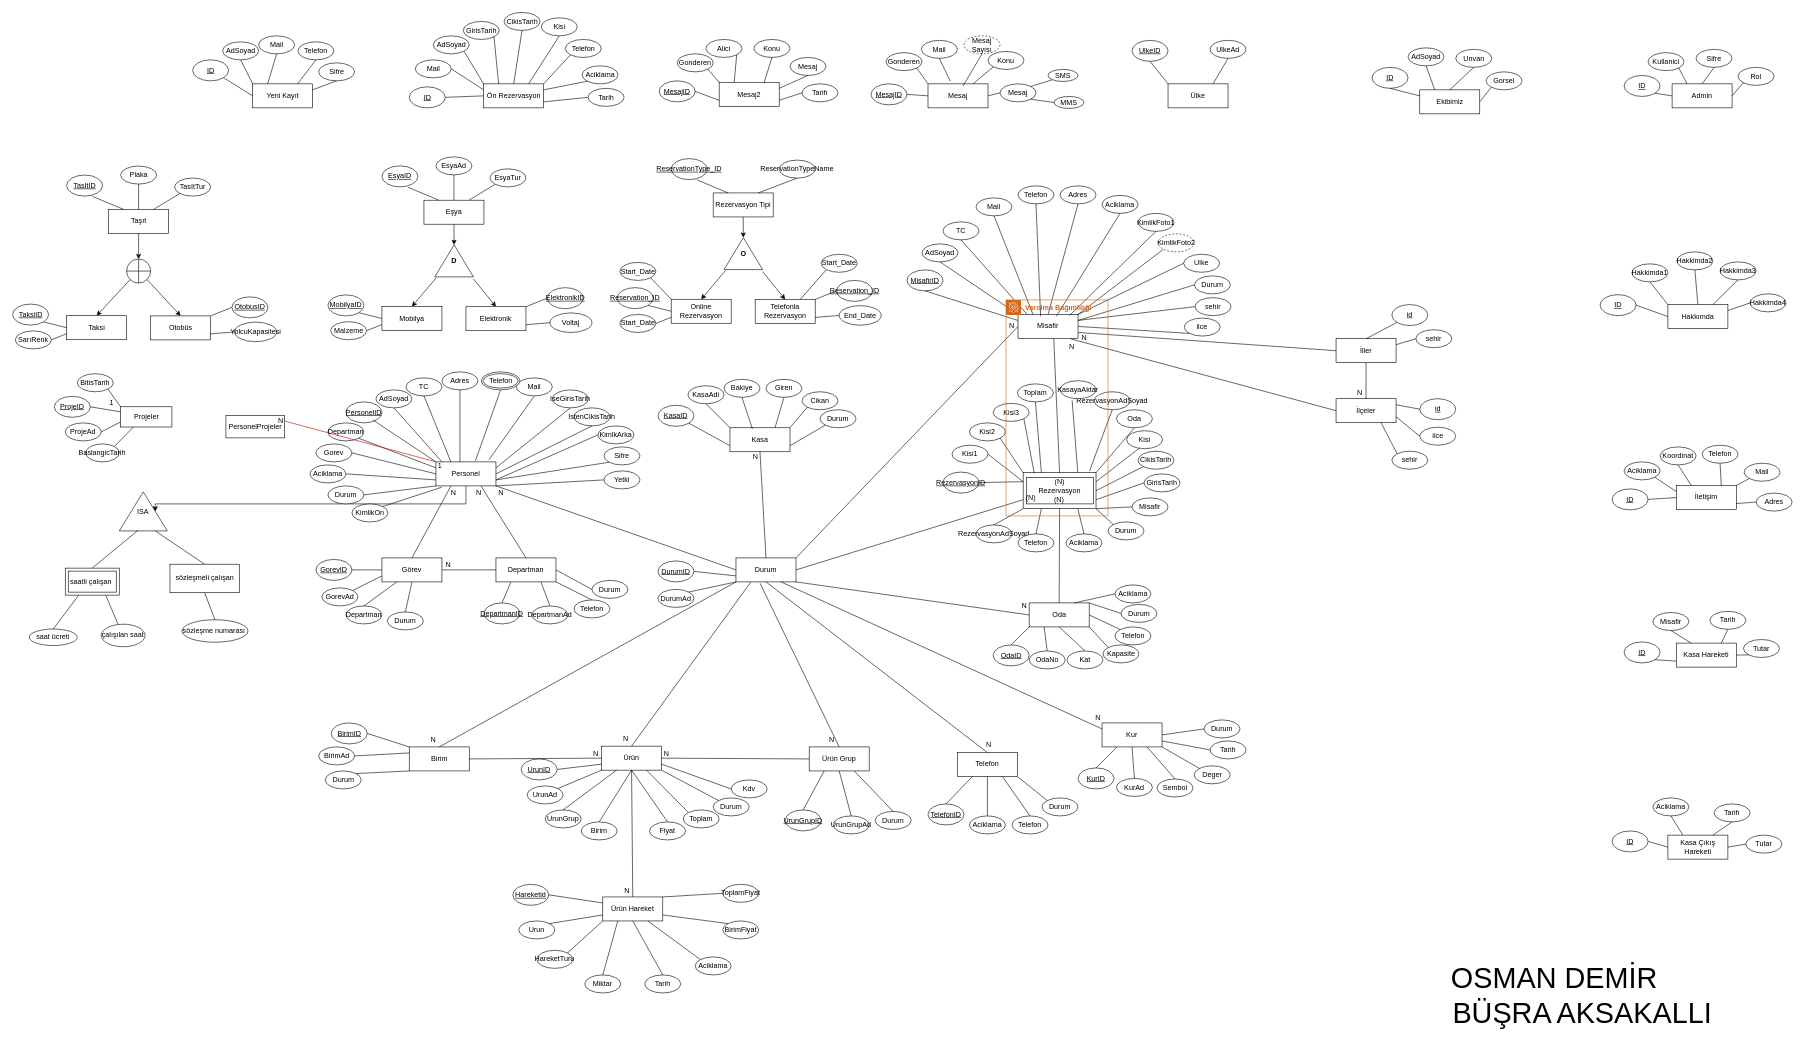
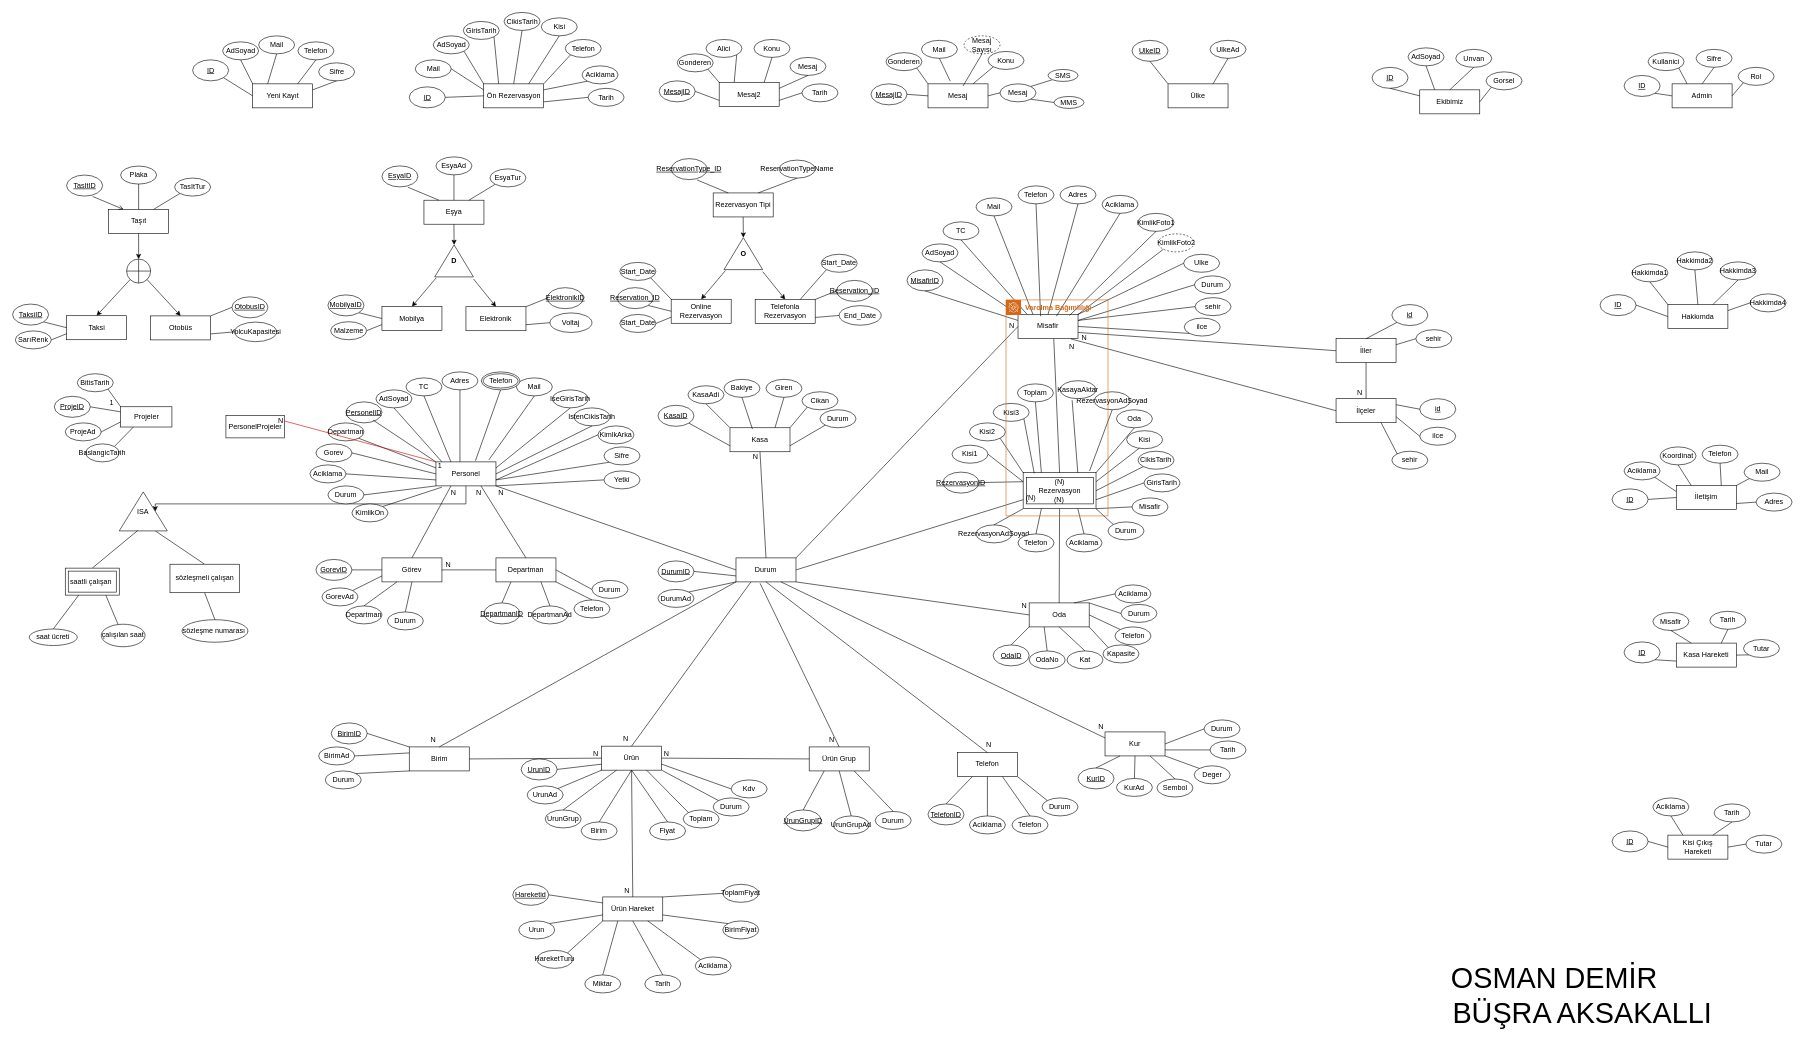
(121, 208) -> (120, 208)
(1132, 735) -> (1135, 744)
(1698, 847) -> (1698, 847)
